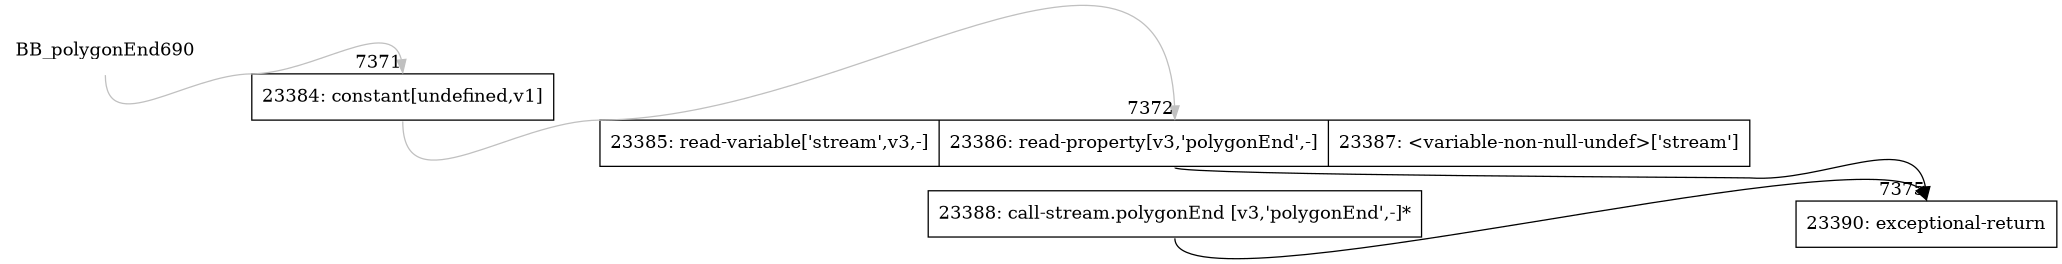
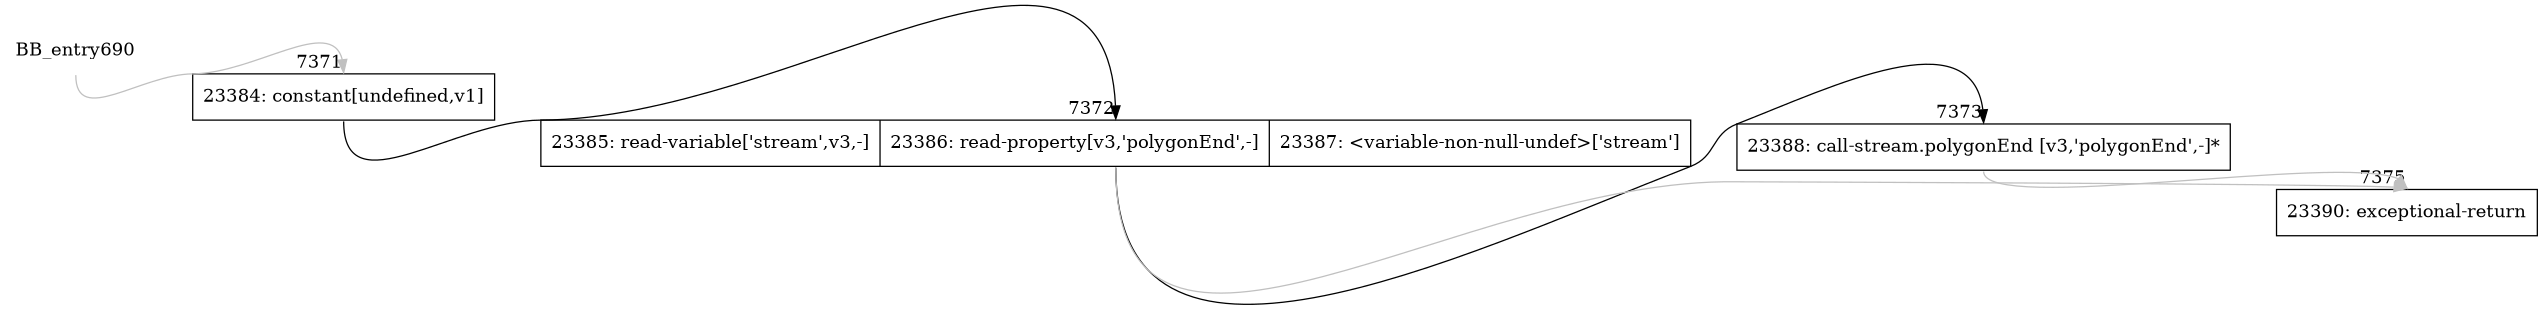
(105, 51) -> (76, 51)
(807, 80) -> (748, 80)
(1558, 176) -> (1708, 184)
(1545, 220) -> (2241, 177)
none -> (1533, 229)
